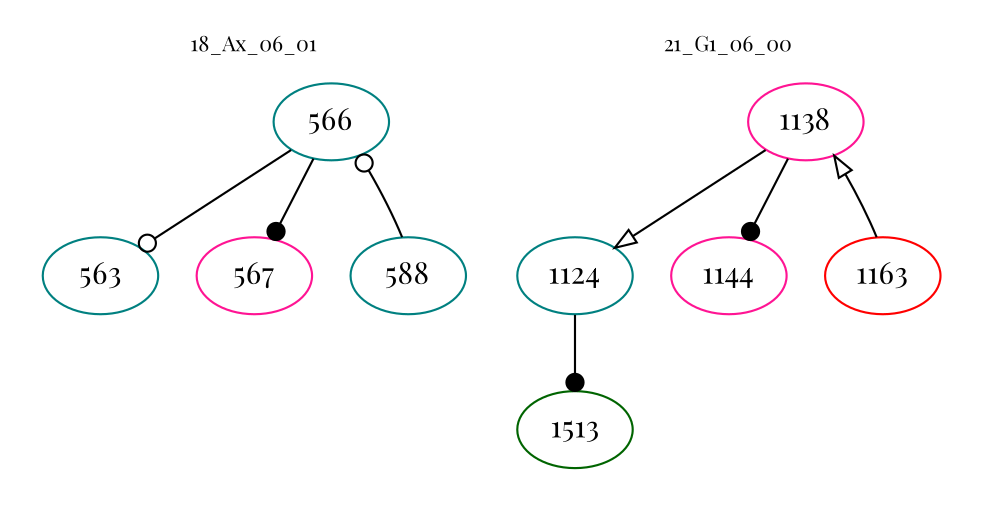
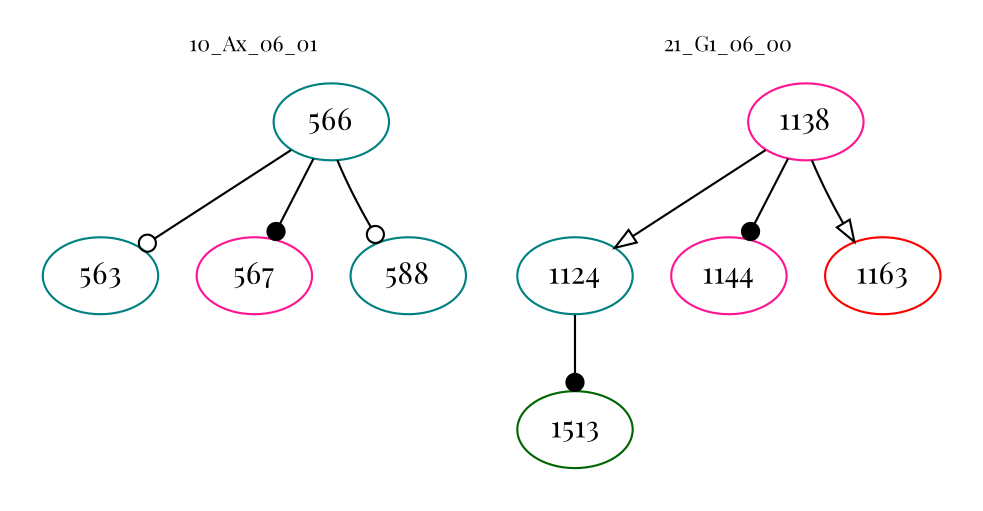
(254, 46) -> (254, 46)
(387, 203) -> (353, 194)
(862, 205) -> (827, 192)
